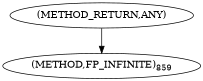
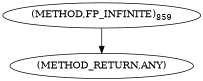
(102, 37) -> (102, 37)
